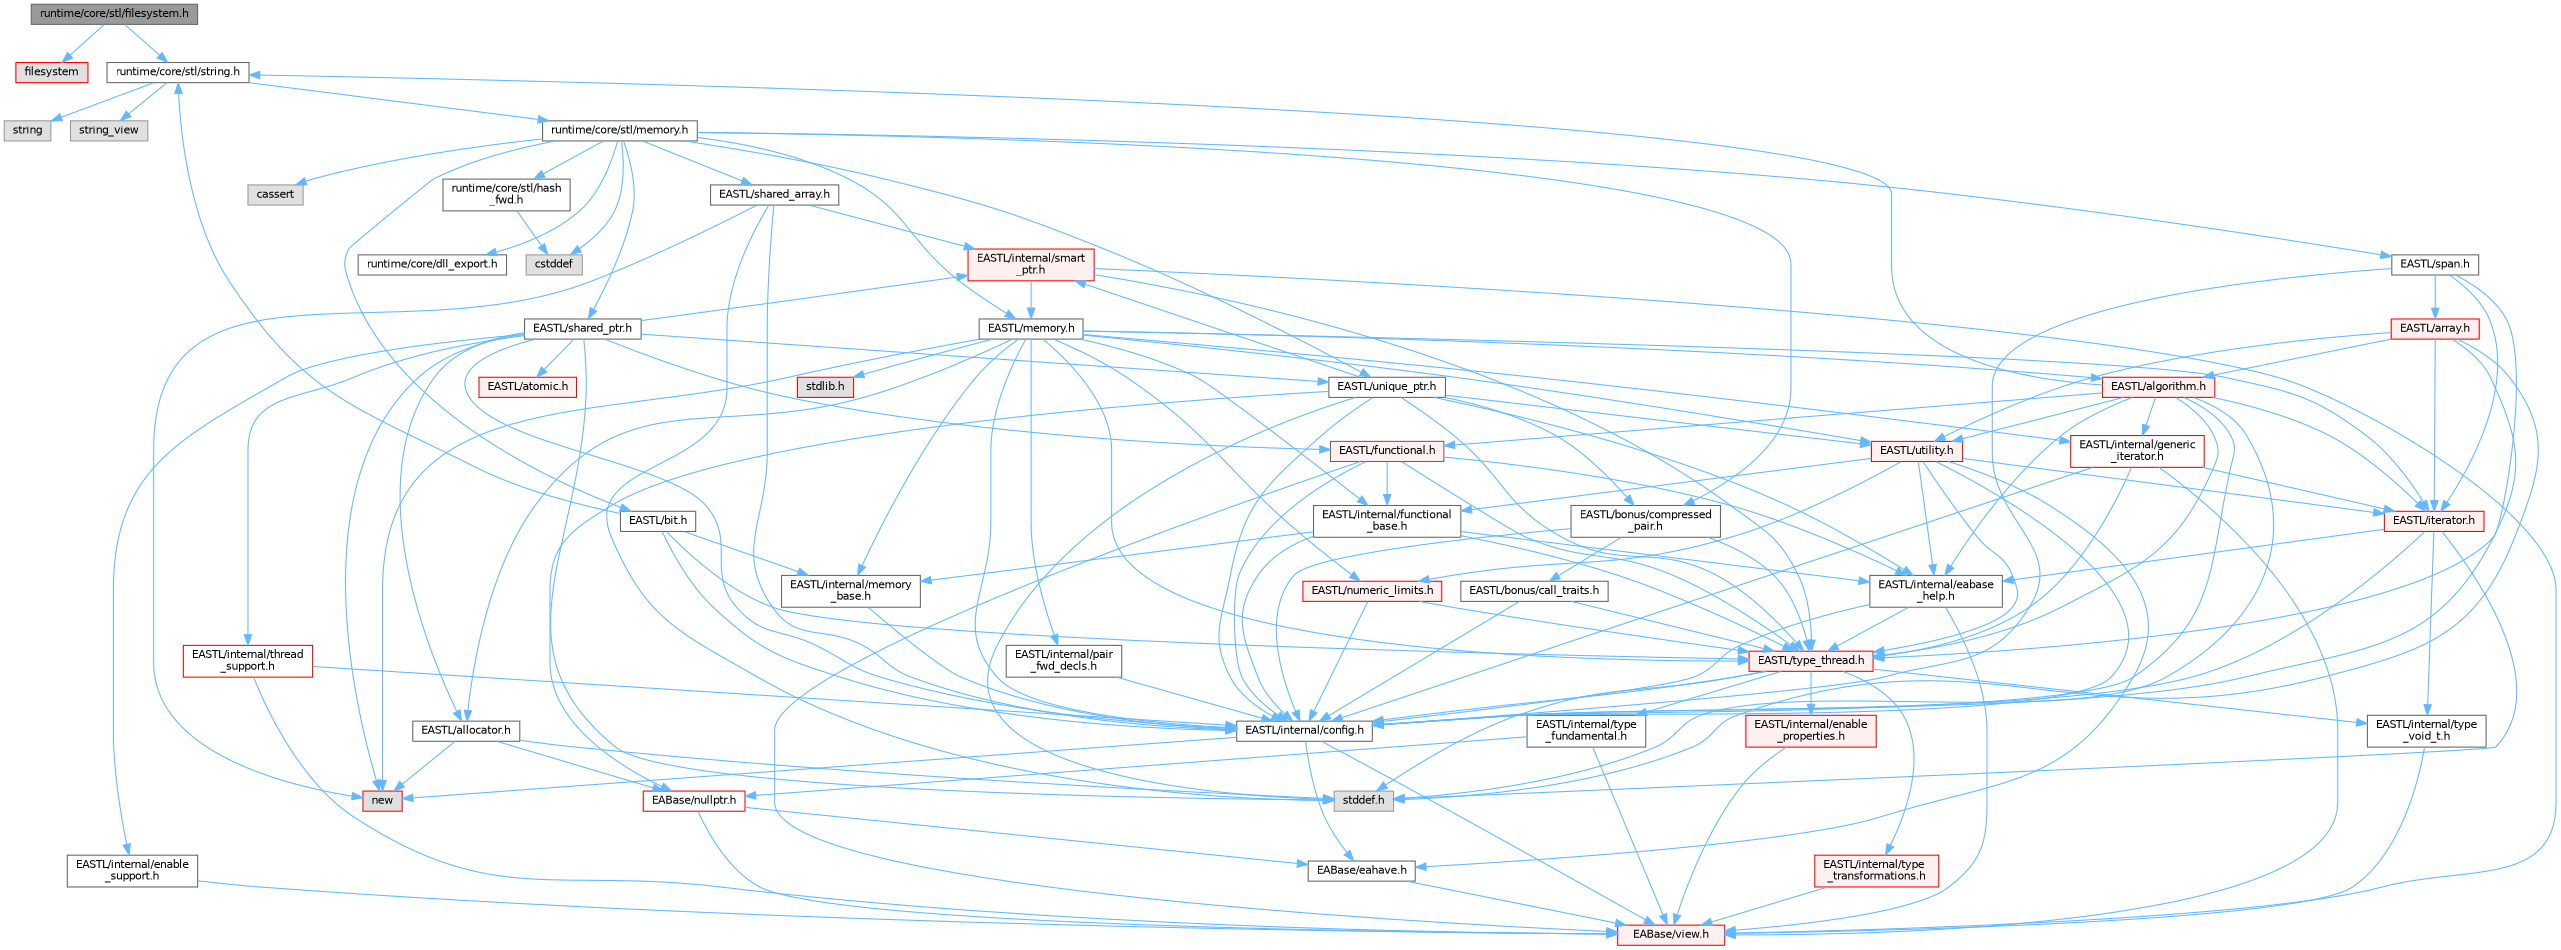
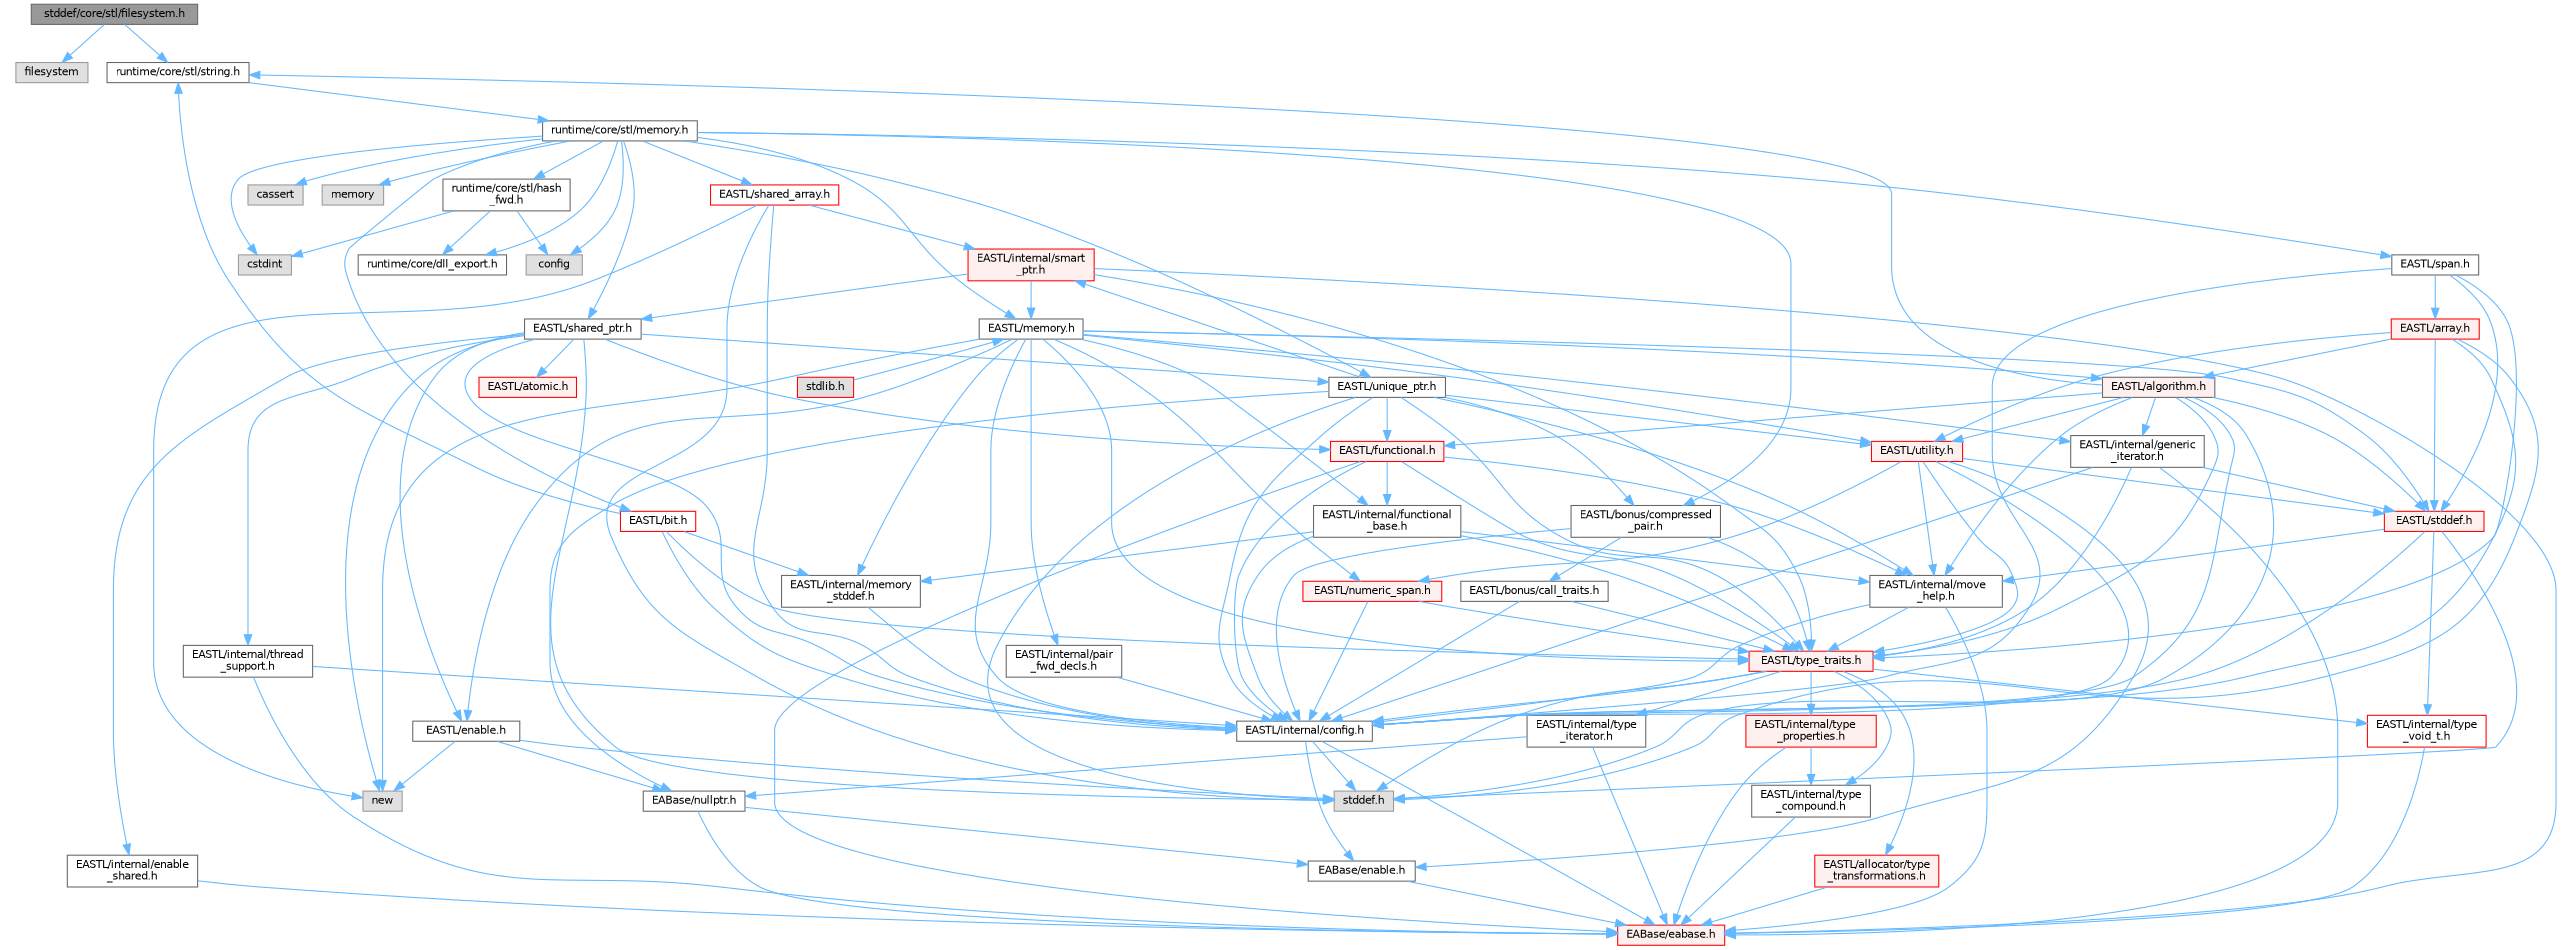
(114, 14) -> (114, 14)
(52, 73) -> (52, 73)
(28, 131) -> none
(109, 131) -> none
none -> (353, 195)
(775, 195) -> (775, 195)
none -> (470, 229)
none -> (265, 265)
(554, 265) -> (554, 265)
(799, 299) -> (810, 296)
(915, 360) -> (924, 361)
(2159, 387) -> (2159, 387)
none -> (1387, 414)
(1387, 451) -> (1387, 451)
(2137, 451) -> (2137, 451)
(1672, 484) -> none
(658, 521) -> (658, 521)
(2434, 521) -> (2434, 521)
(851, 591) -> (851, 591)
(1372, 591) -> (1372, 591)
(1936, 591) -> (1936, 591)
(248, 661) -> (248, 661)
(1811, 661) -> (1811, 661)
(466, 731) -> (466, 731)
(1586, 731) -> (1586, 731)
(1811, 731) -> (1811, 731)
(2427, 731) -> (2427, 731)
(866, 765) -> (1330, 762)
(383, 801) -> (383, 801)
(694, 801) -> (694, 801)
none -> (1811, 801)
(132, 871) -> (132, 871)
(1362, 871) -> (1362, 871)
(1877, 871) -> (1877, 871)
(1671, 935) -> (1671, 935)
